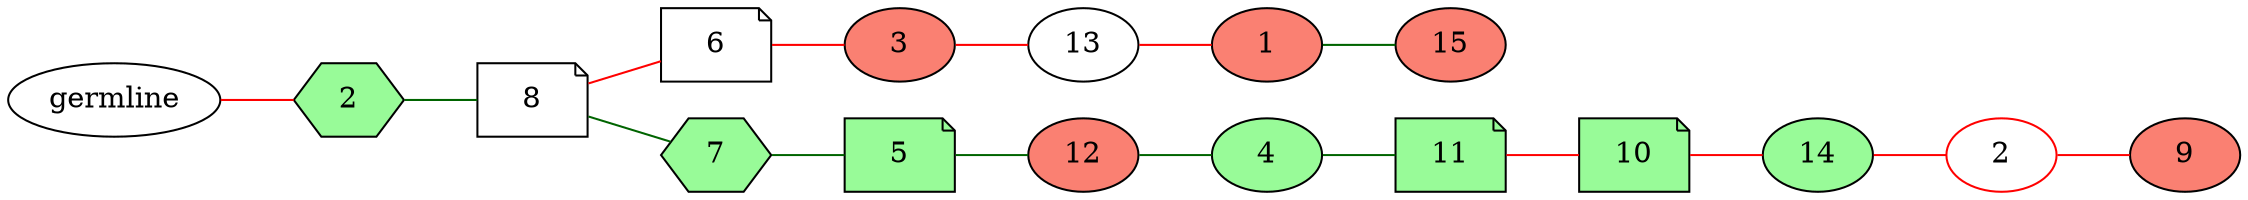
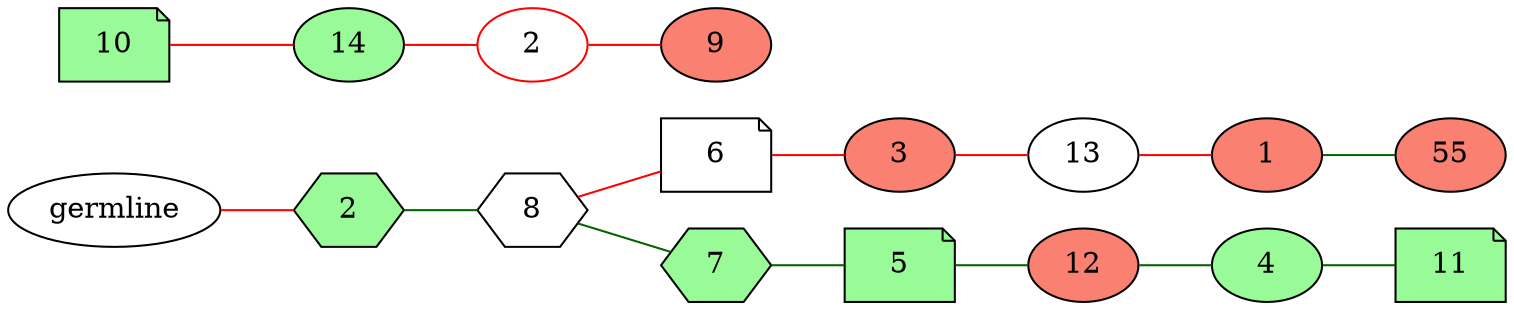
(1451, 45) -> (1451, 155)
(532, 100) -> (532, 210)
(1543, 155) -> none
